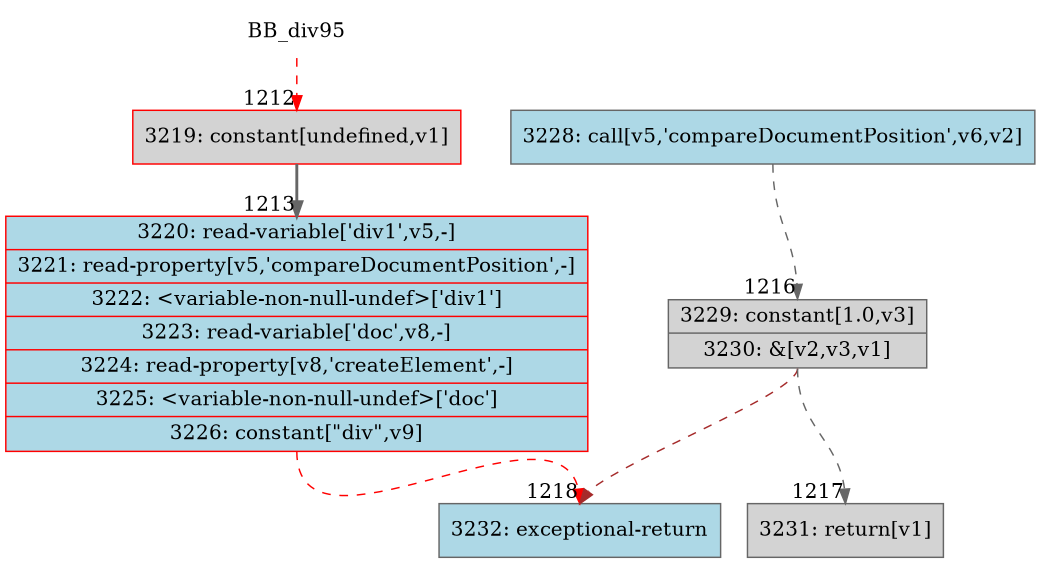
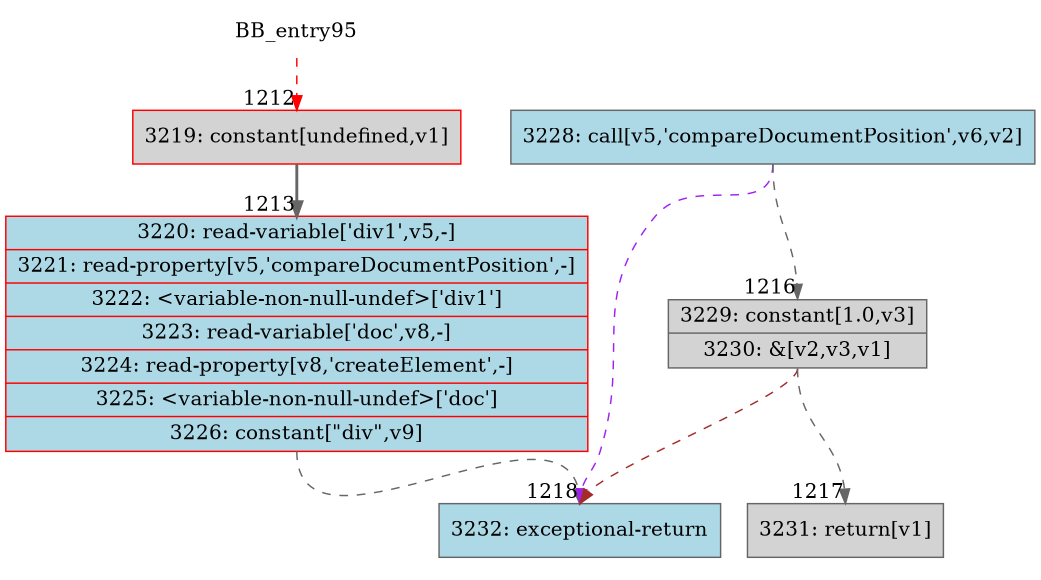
(297, 32) -> (297, 32)
none -> (621, 281)
(431, 479) -> (431, 479)
